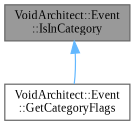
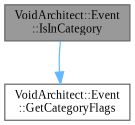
(75, 69) -> (59, 57)
